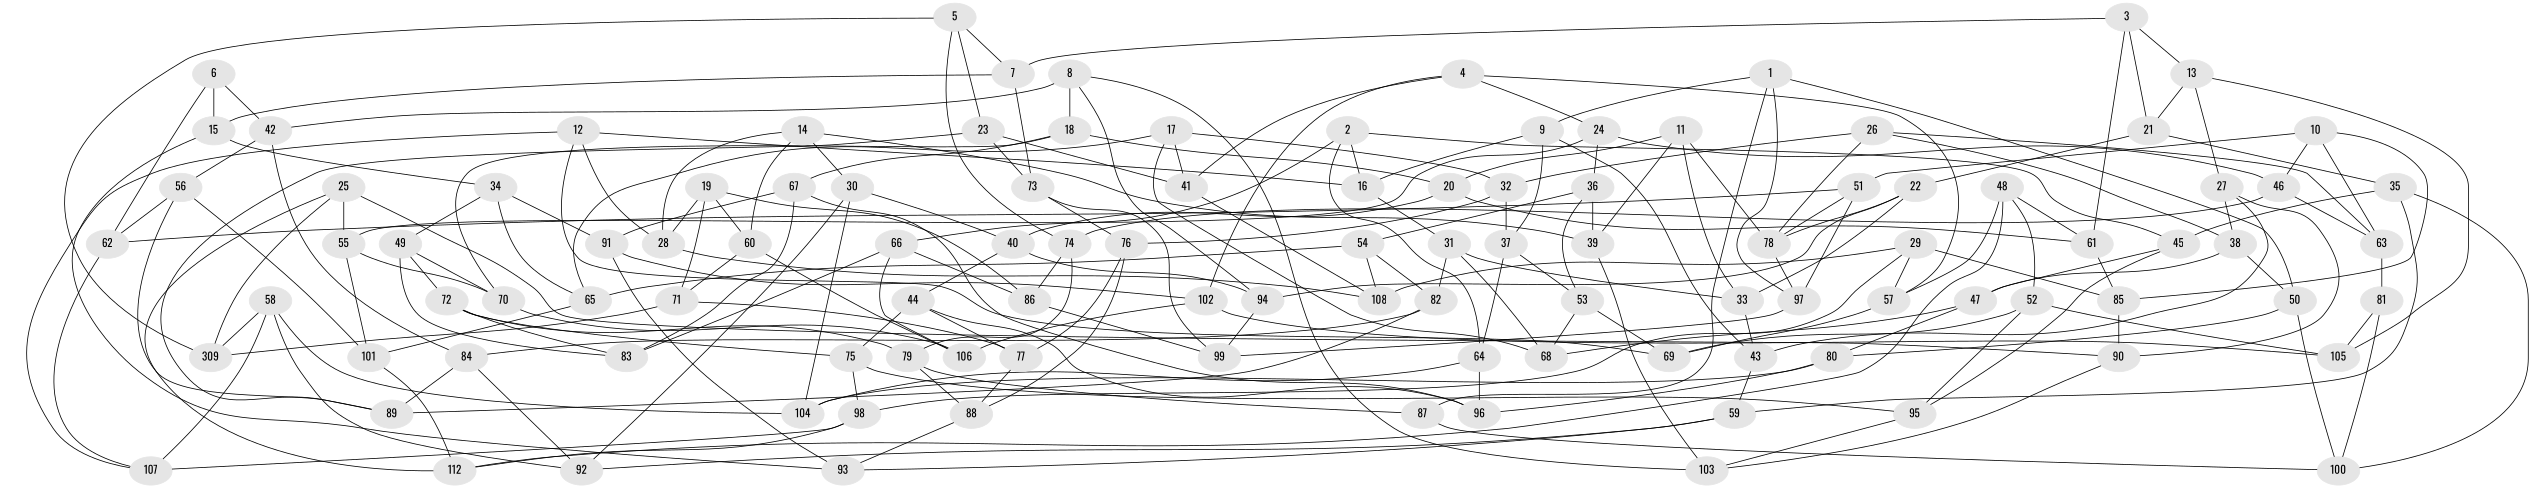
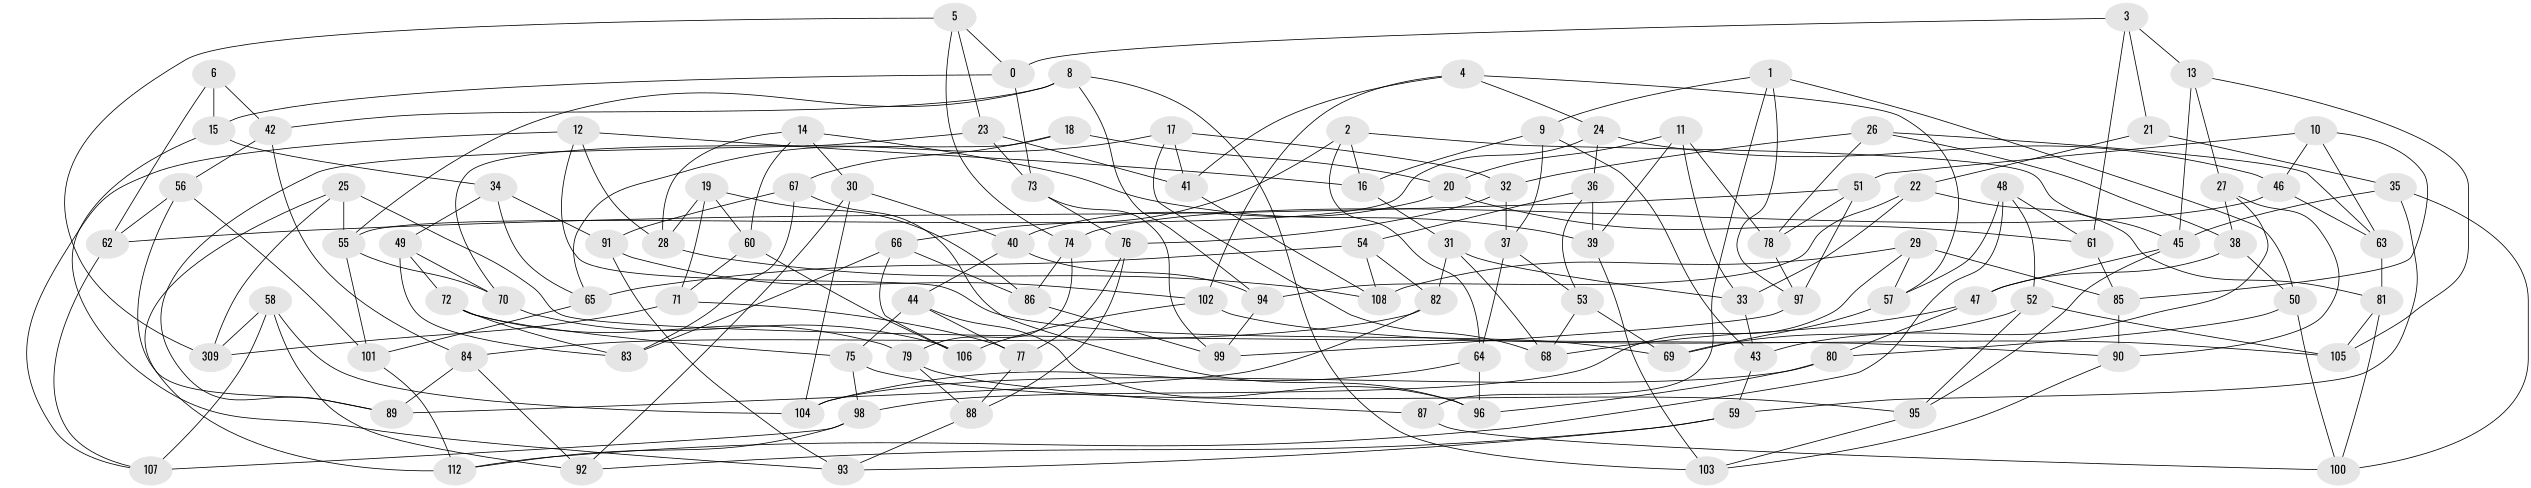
(1013, 74) -> (1013, 74)
(1070, 102) -> (689, 93)
(2170, 102) -> (2185, 166)
(1843, 217) -> (2136, 246)
